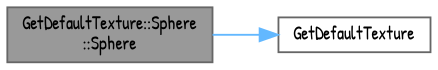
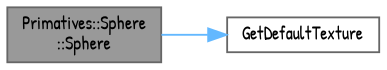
(110, 35) -> (84, 35)
